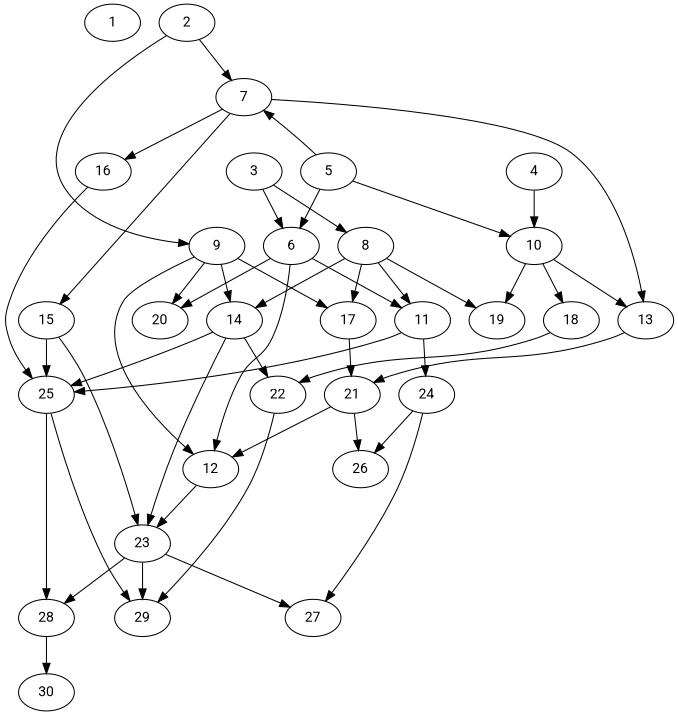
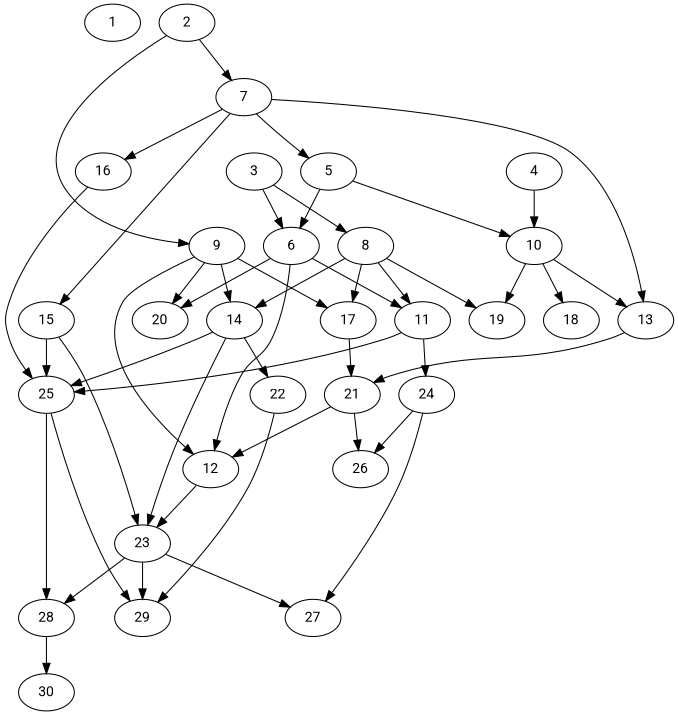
(294, 135) -> (278, 133)
(436, 357) -> none
